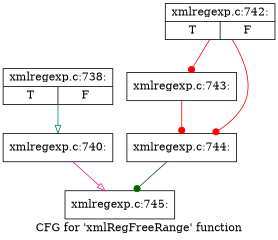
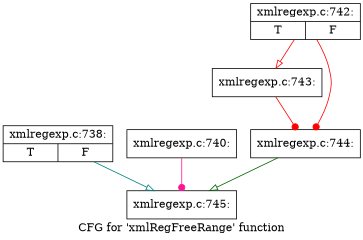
(201, 53) -> (287, 51)
(58, 115) -> (121, 175)
(86, 174) -> (182, 171)
(153, 174) -> (247, 173)
